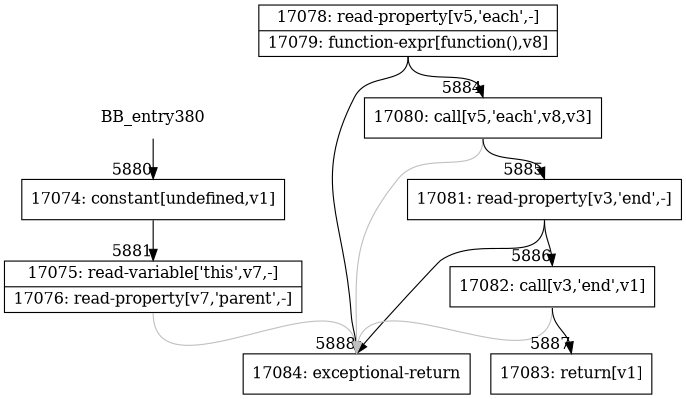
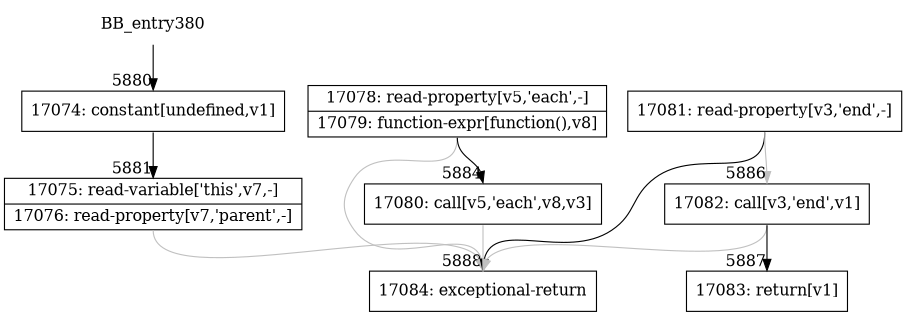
(508, 158) -> none
(333, 183) -> (345, 212)
(547, 239) -> (766, 155)
